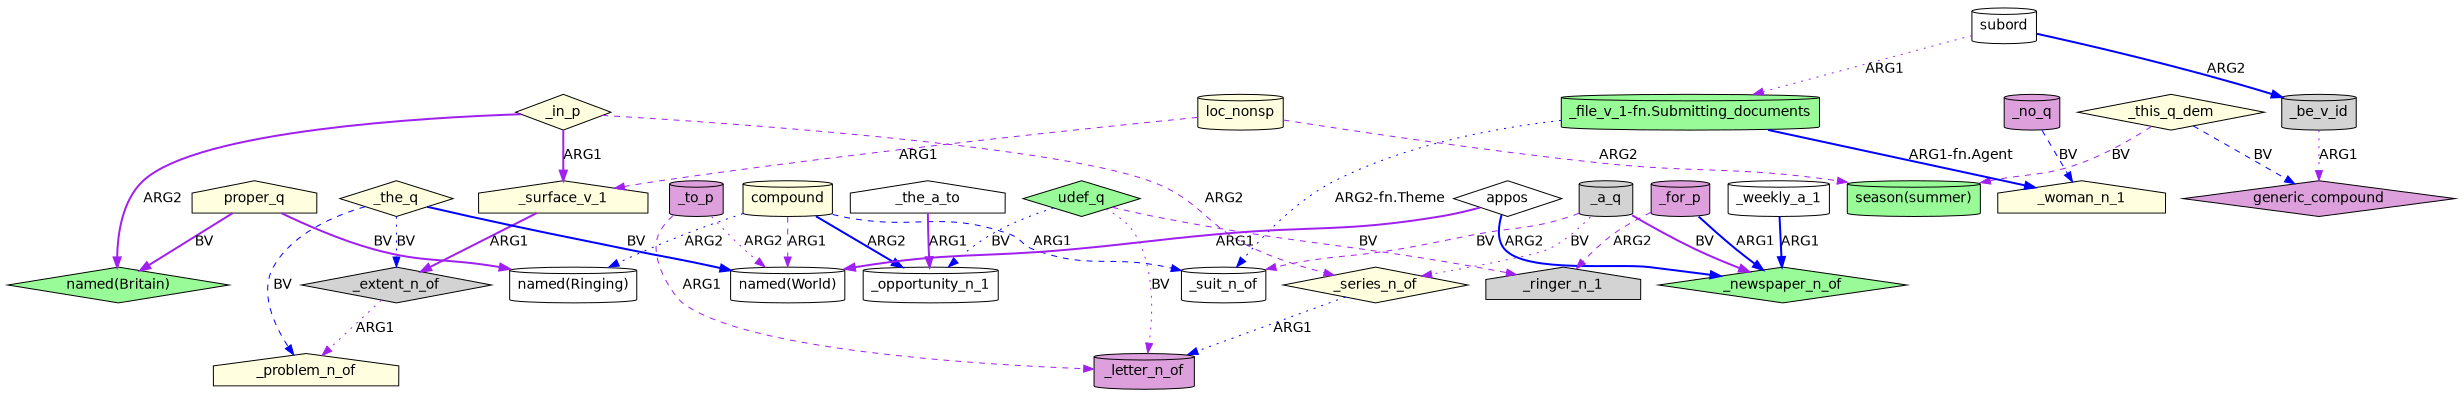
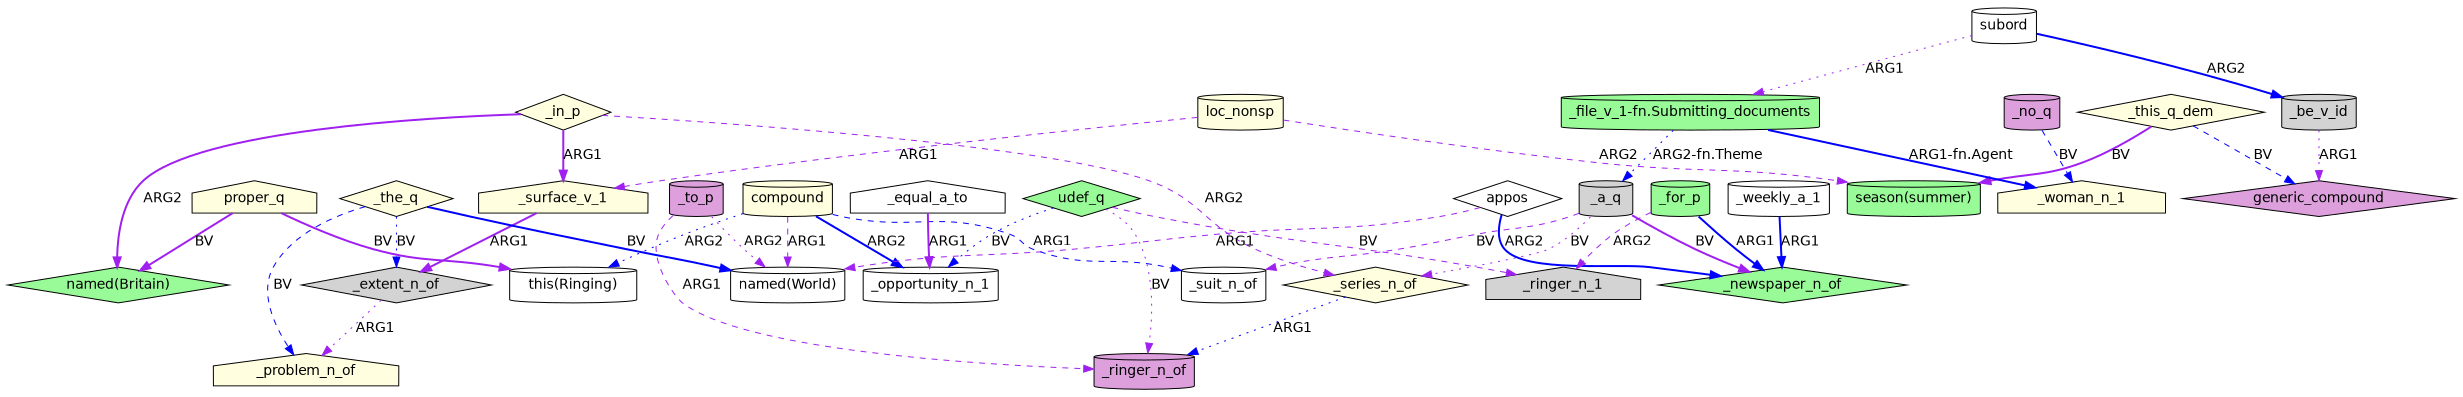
(1387, 159) -> (1652, 152)
(2075, 165) -> (2075, 165)
(928, 199) -> (928, 199)
(1680, 199) -> (1680, 199)
(1168, 239) -> (1168, 239)
(573, 285) -> (573, 285)
(1144, 371) -> (1144, 371)
